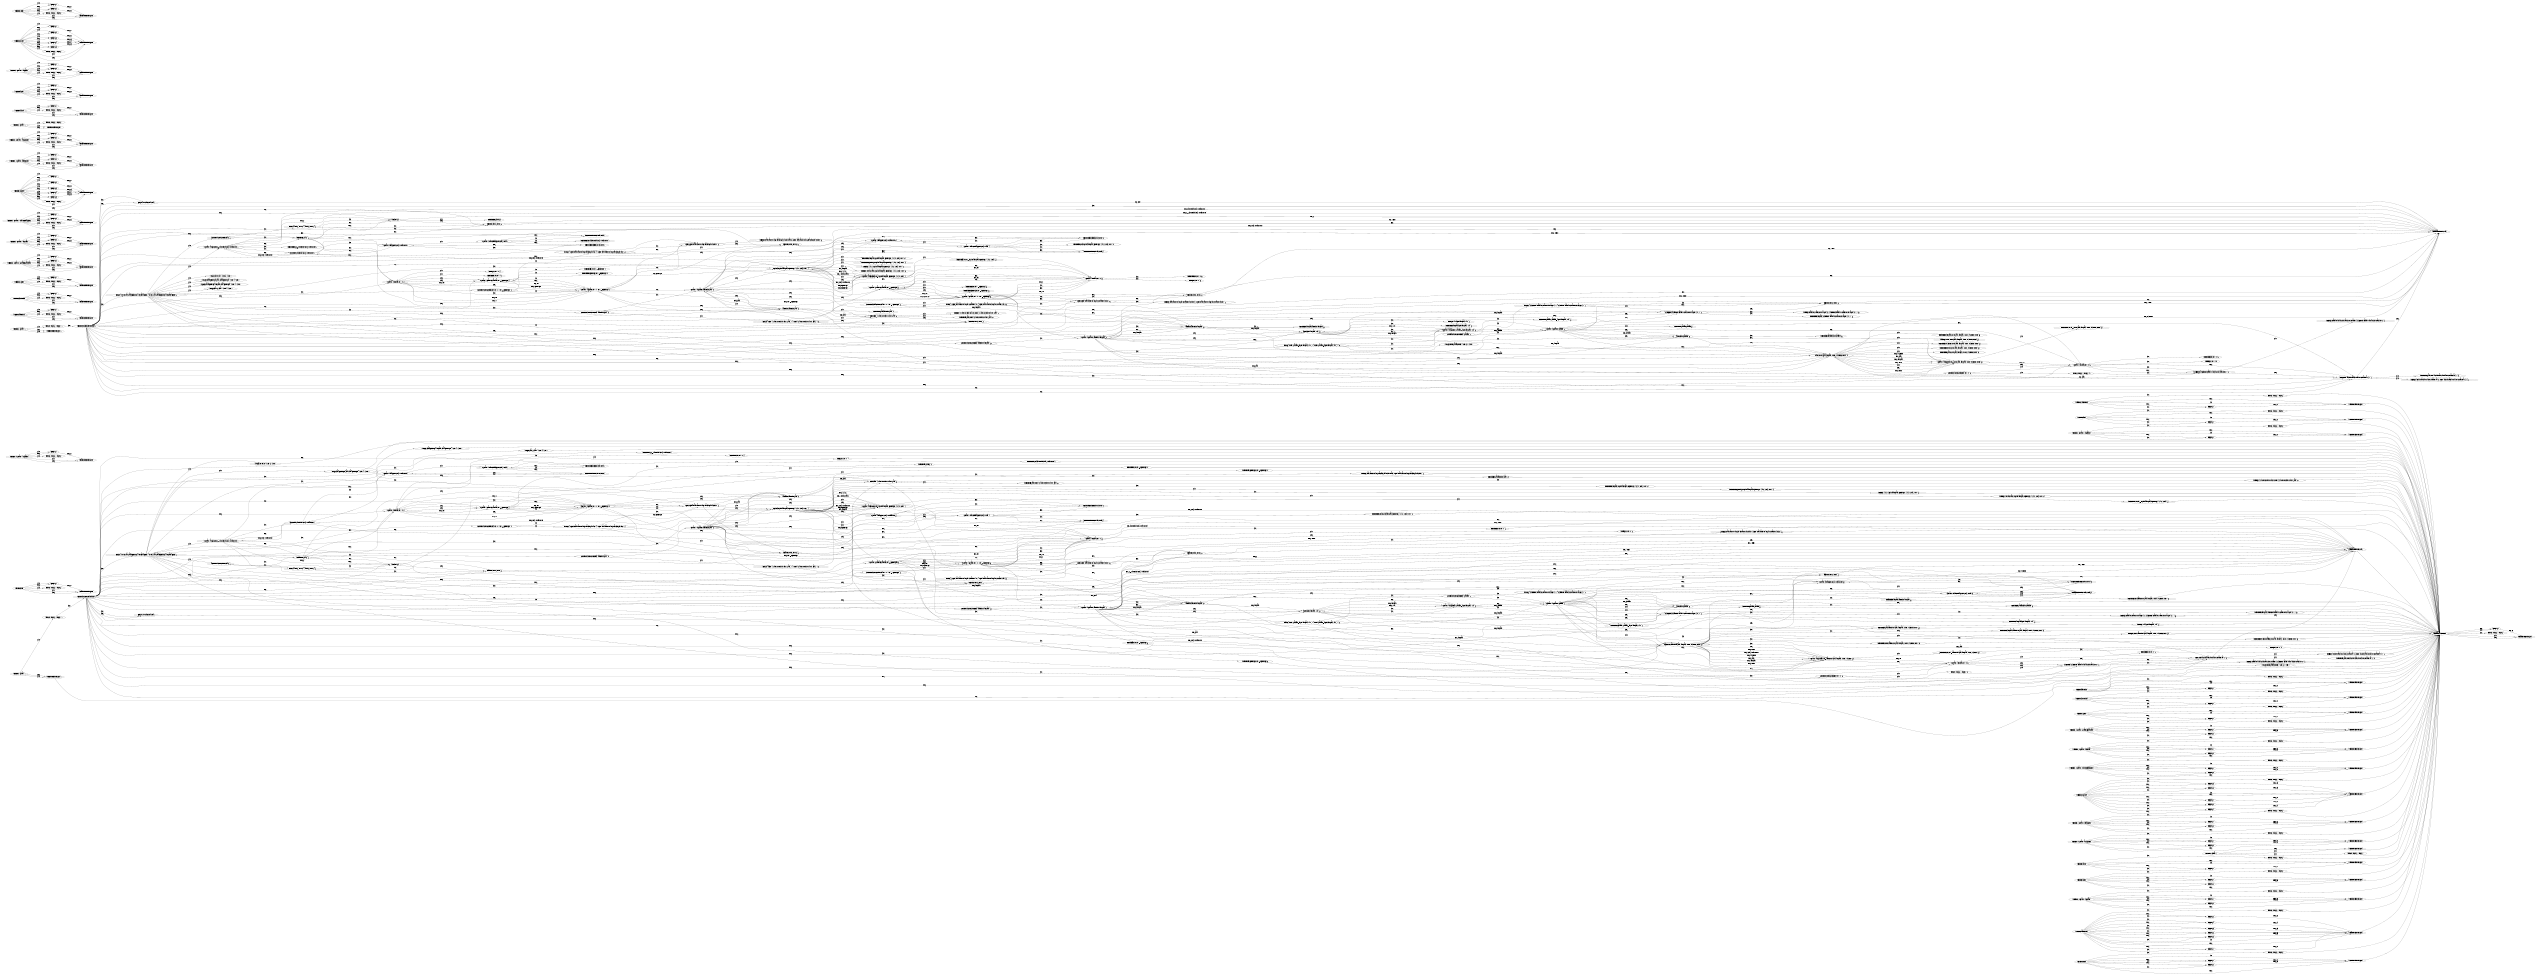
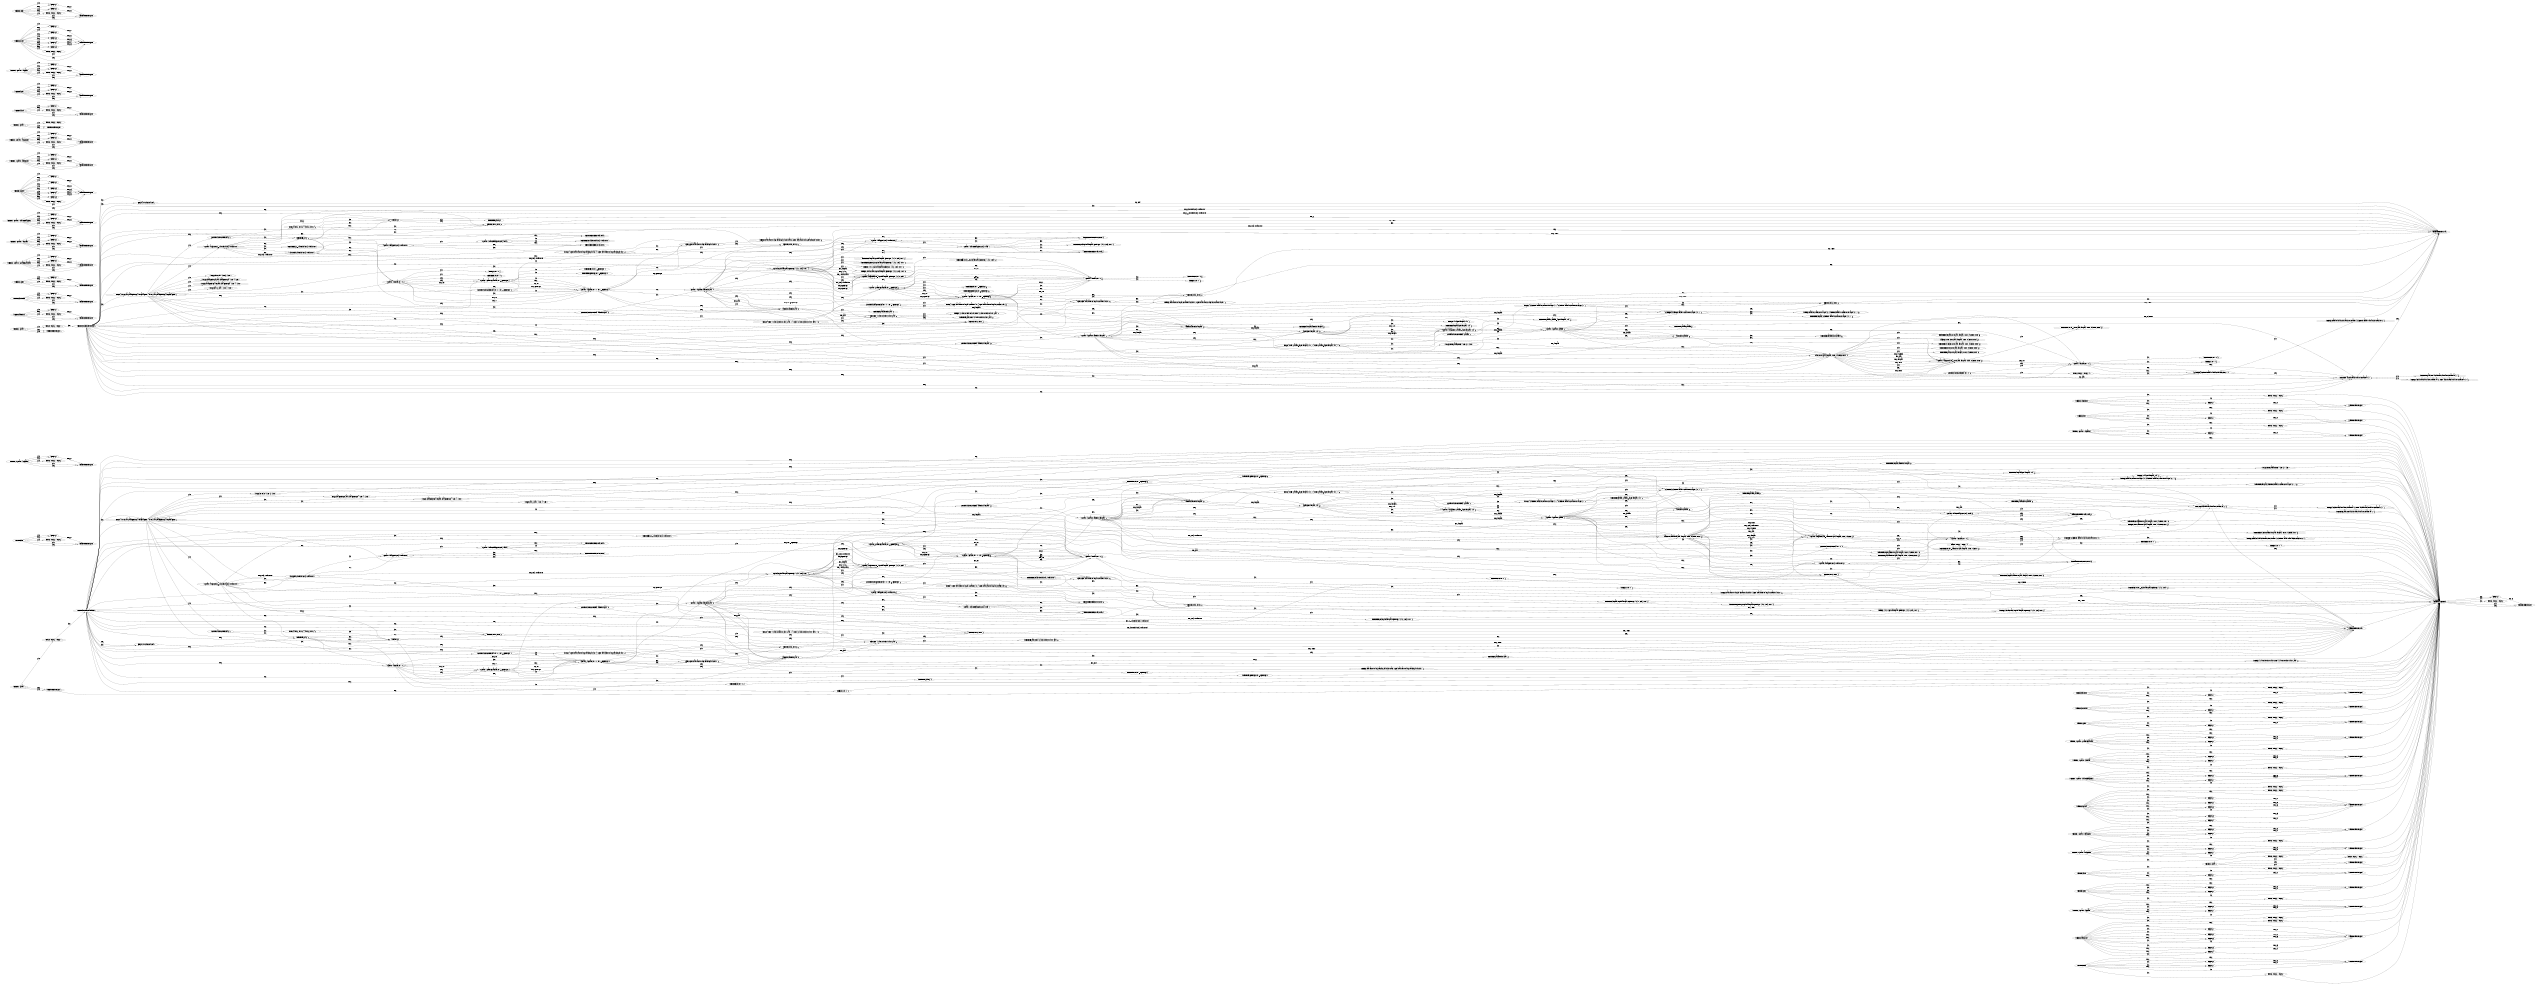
(2211, 933) -> none
